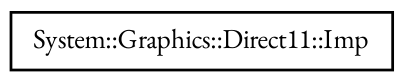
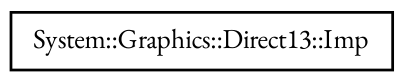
(202, 41) -> (202, 41)
